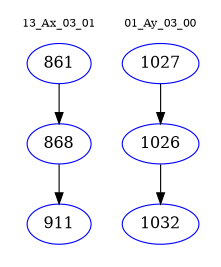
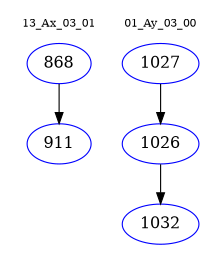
(59, 64) -> none
